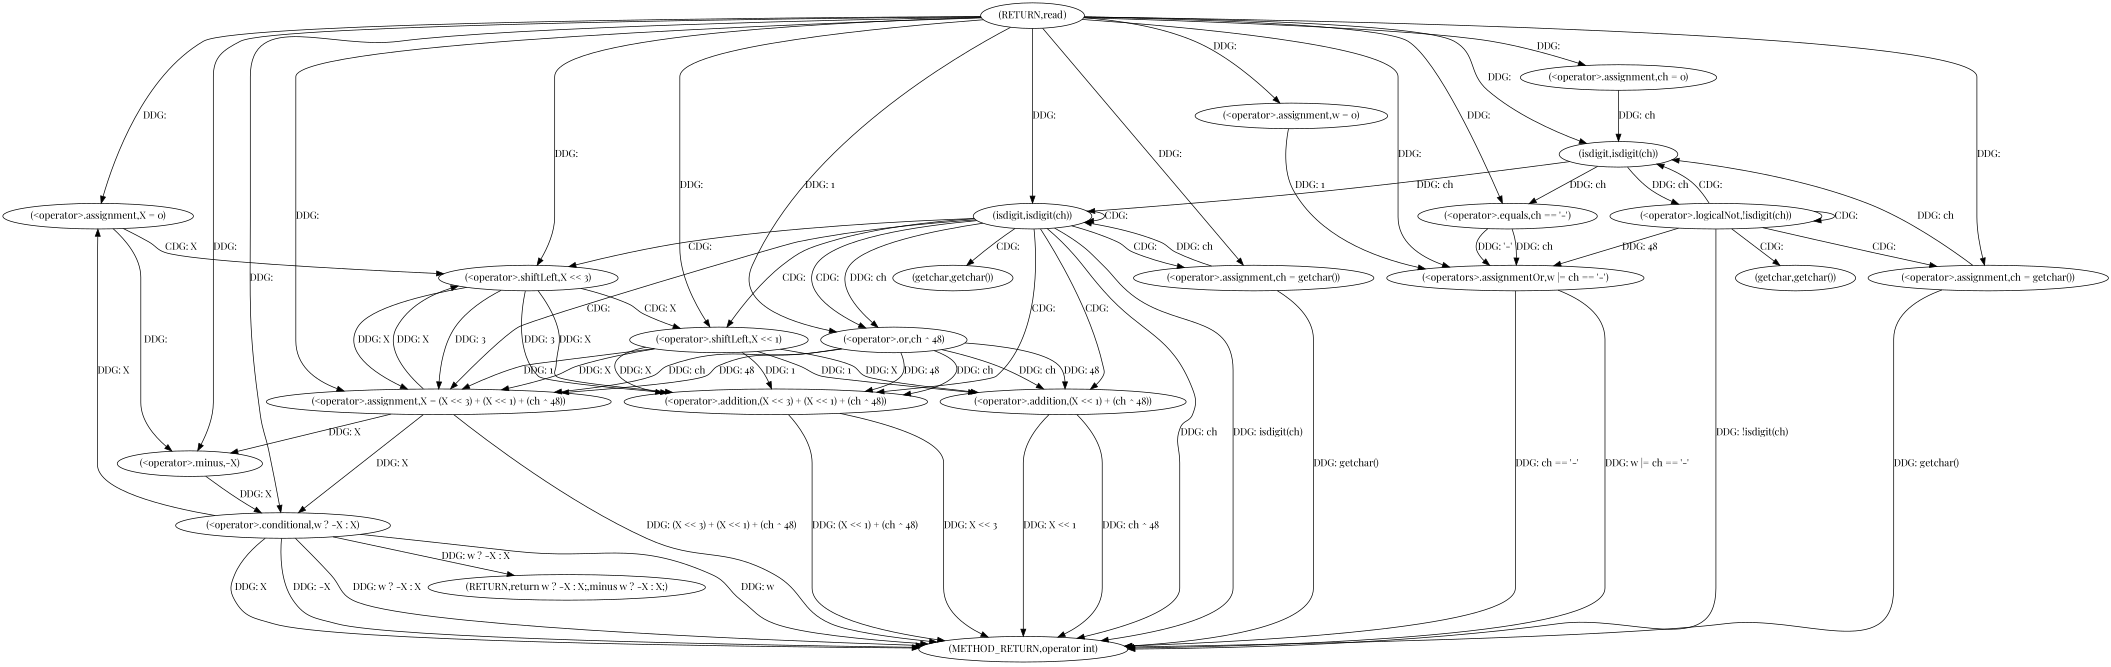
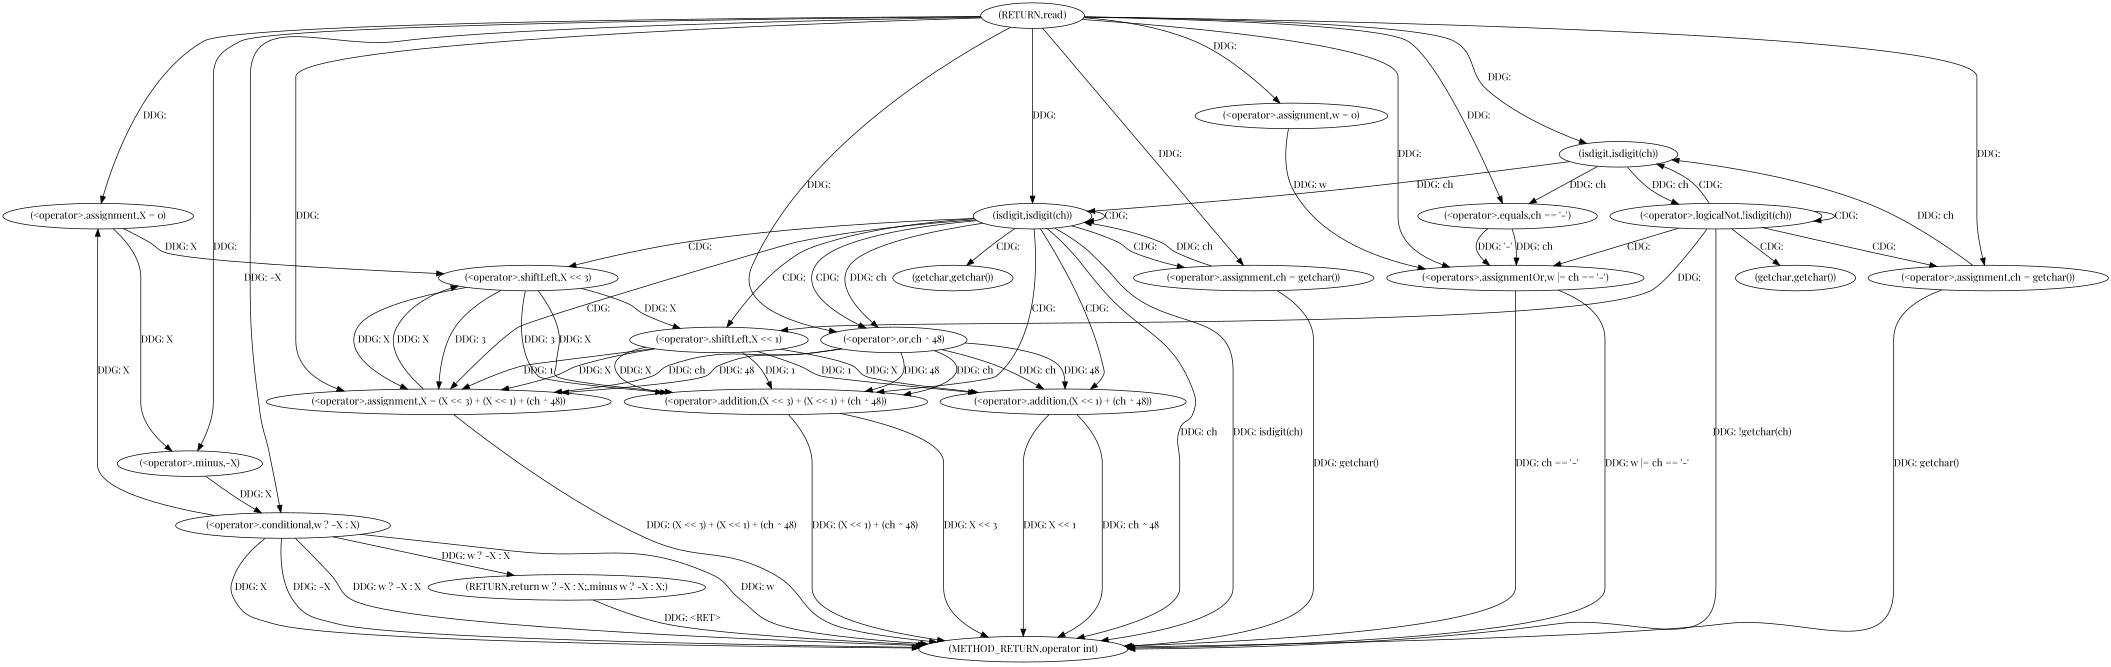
(671, 39) -> none
(705, 59) -> (1262, 320)
(1618, 78) -> none
(820, 185) -> (820, 185)
(1310, 185) -> (1310, 185)
(181, 247) -> (181, 247)
(1640, 247) -> (1640, 247)
(263, 278) -> (263, 278)
(661, 309) -> (661, 309)
(157, 340) -> (157, 340)
(314, 433) -> none
(1752, 433) -> (1752, 433)
(364, 461) -> none
none -> (753, 634)
